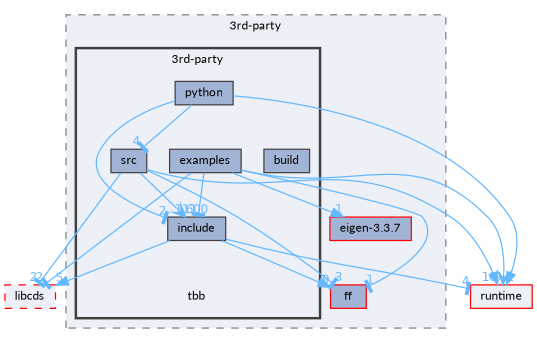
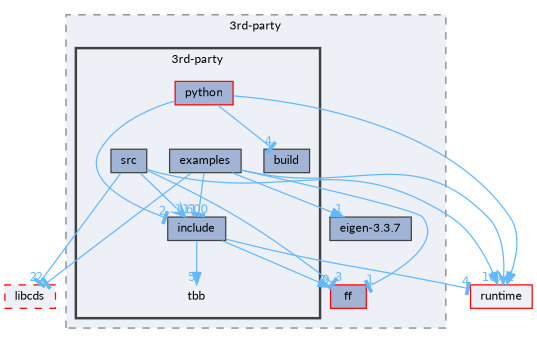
(204, 93) -> (204, 93)
(169, 125) -> (243, 125)
(371, 229) -> (371, 229)
(119, 261) -> (197, 257)
